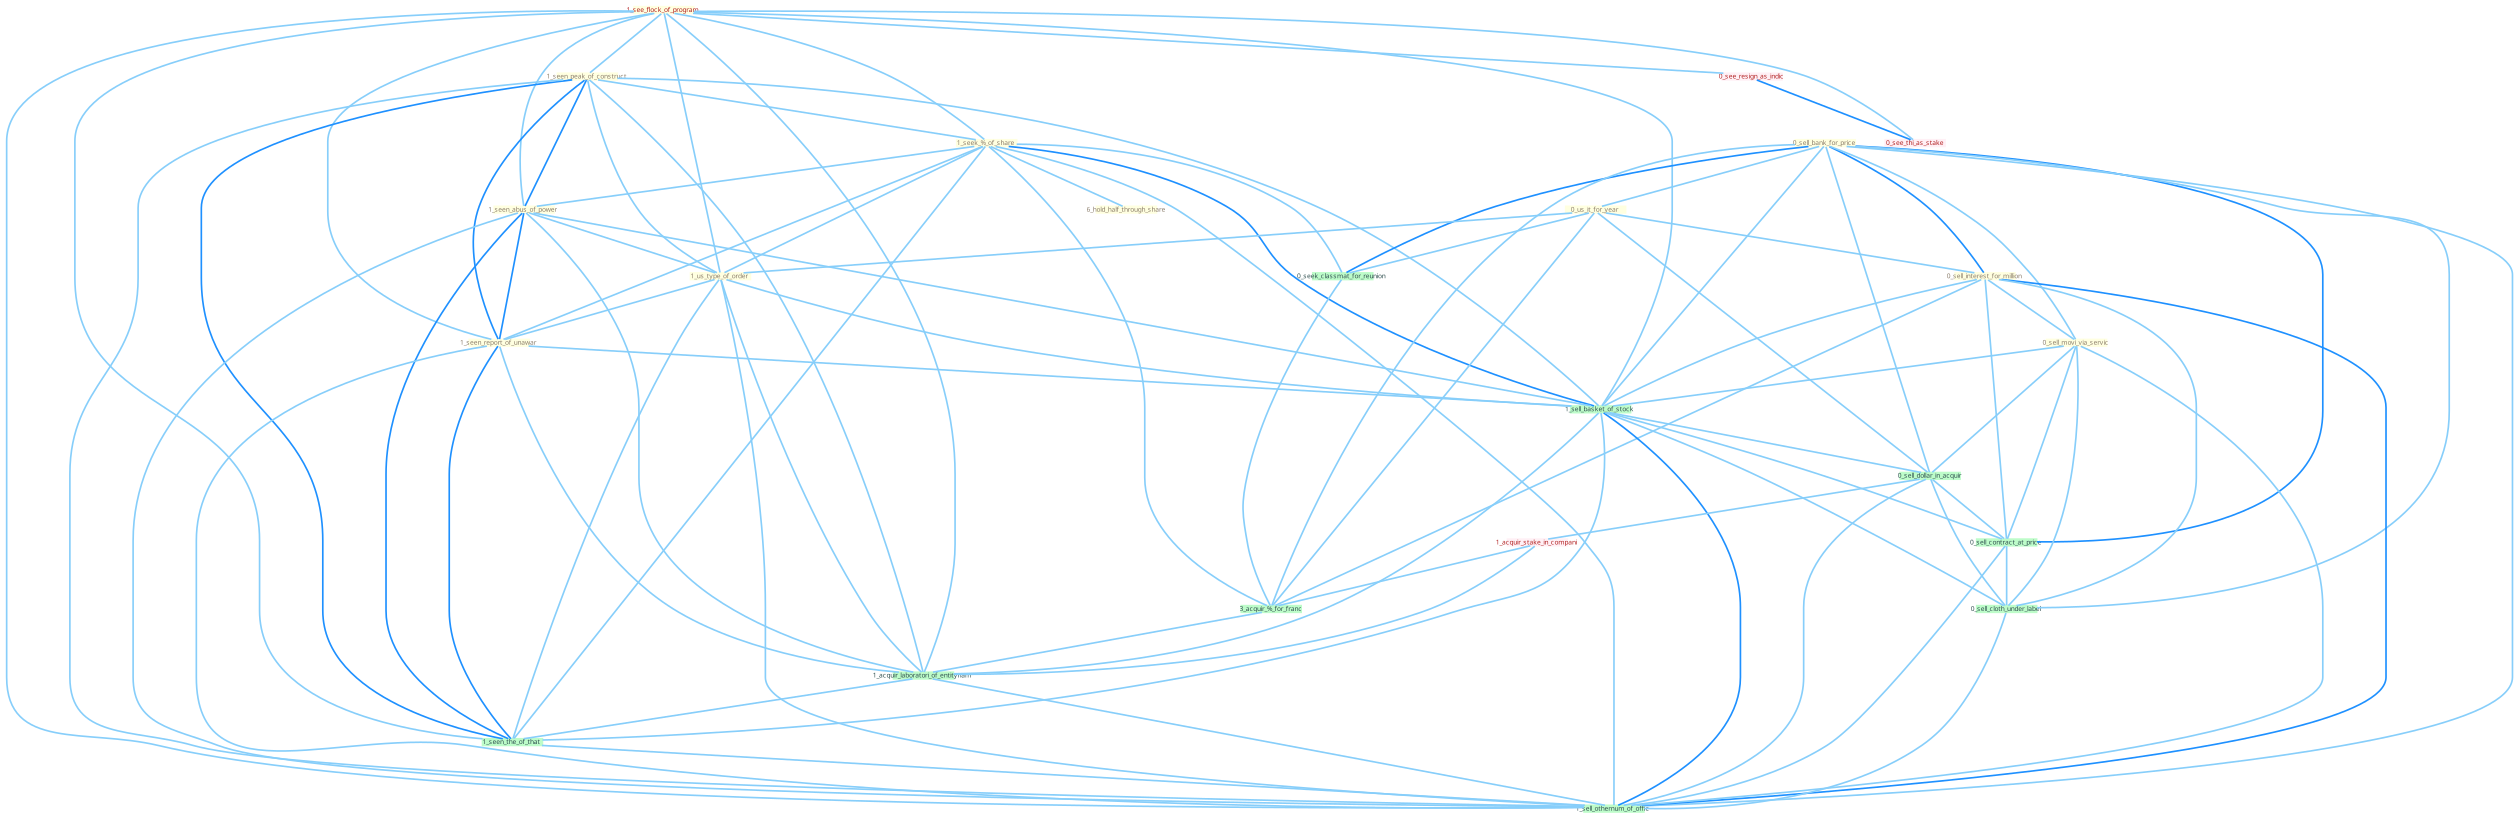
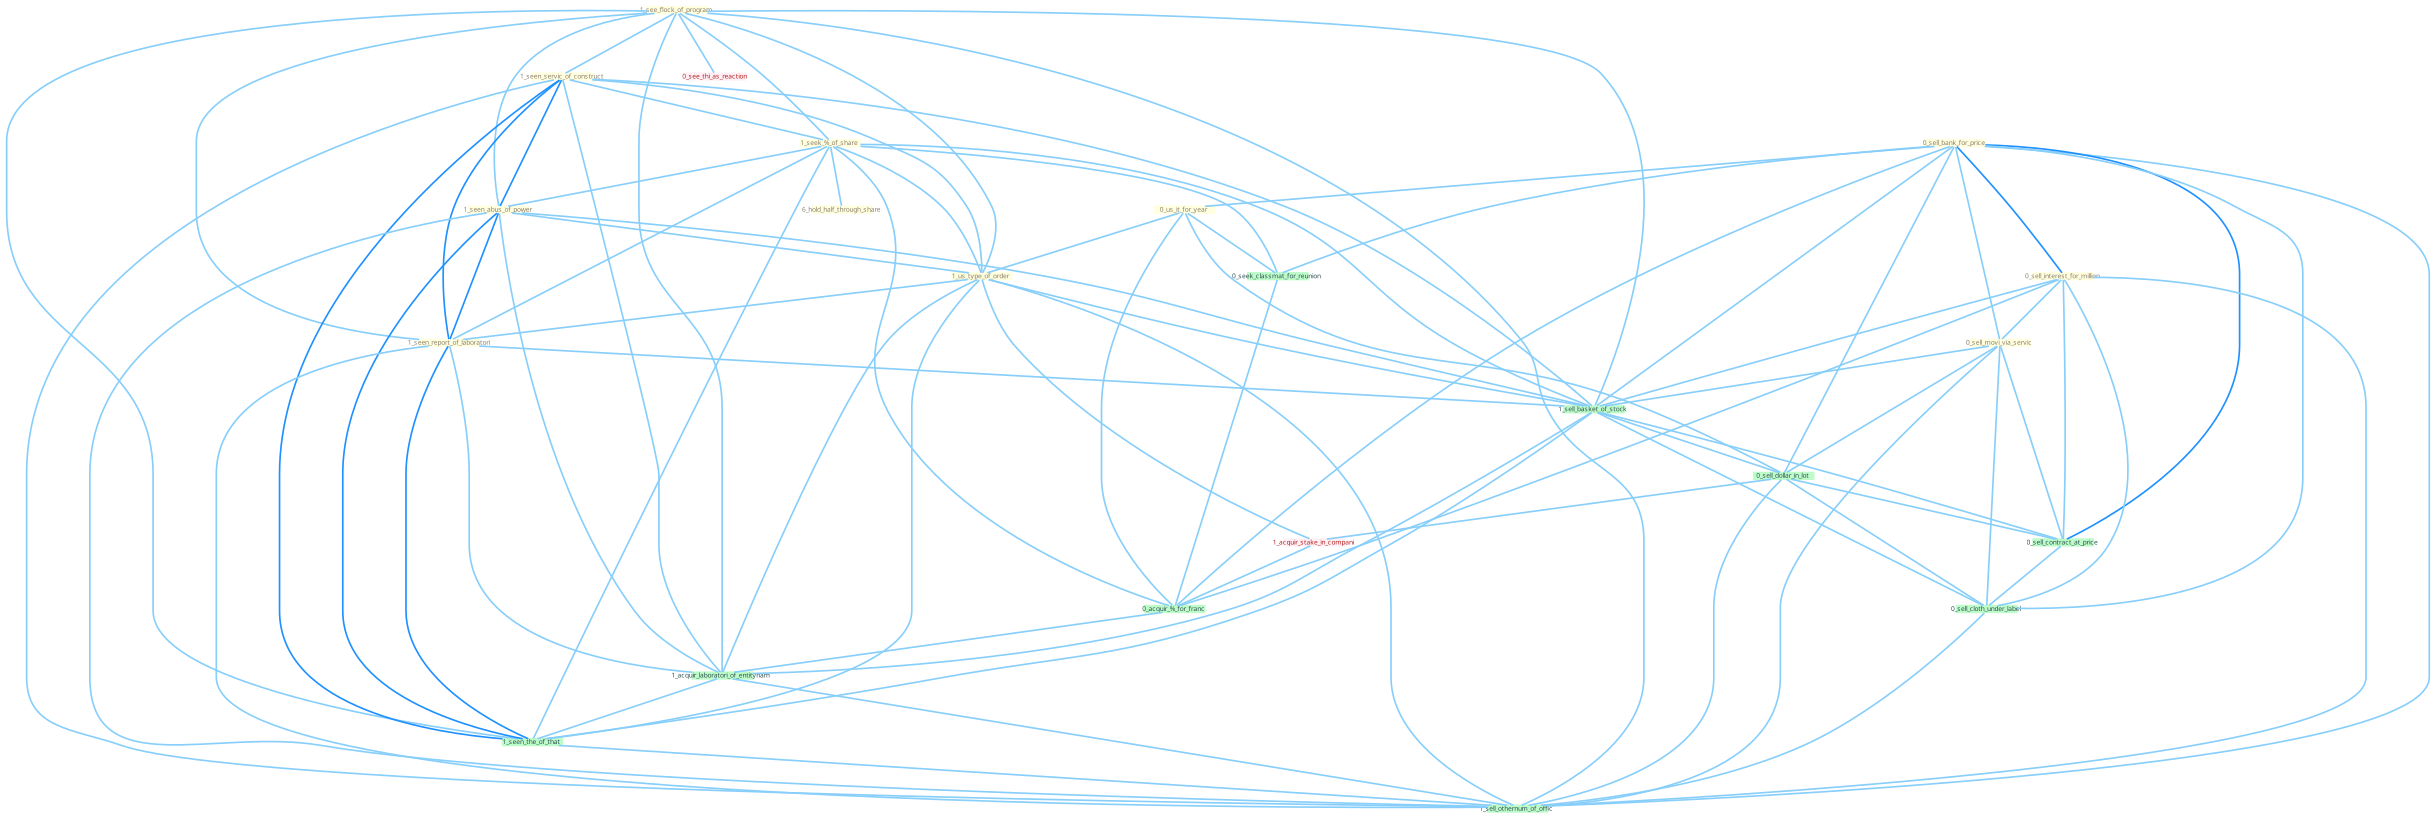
(664, 10) -> (677, 10)
(587, 77) -> (562, 77)
(1752, 77) -> none
(1915, 143) -> (715, 77)
(1559, 189) -> (1601, 185)
(1790, 243) -> none
(1295, 277) -> (1269, 212)
(499, 343) -> (449, 343)
(1455, 425) -> none
(1930, 476) -> (1784, 476)
(1271, 609) -> (1175, 609)
(1740, 612) -> none
(1255, 652) -> (1121, 437)
(2360, 704) -> (2263, 731)
(1851, 726) -> none
